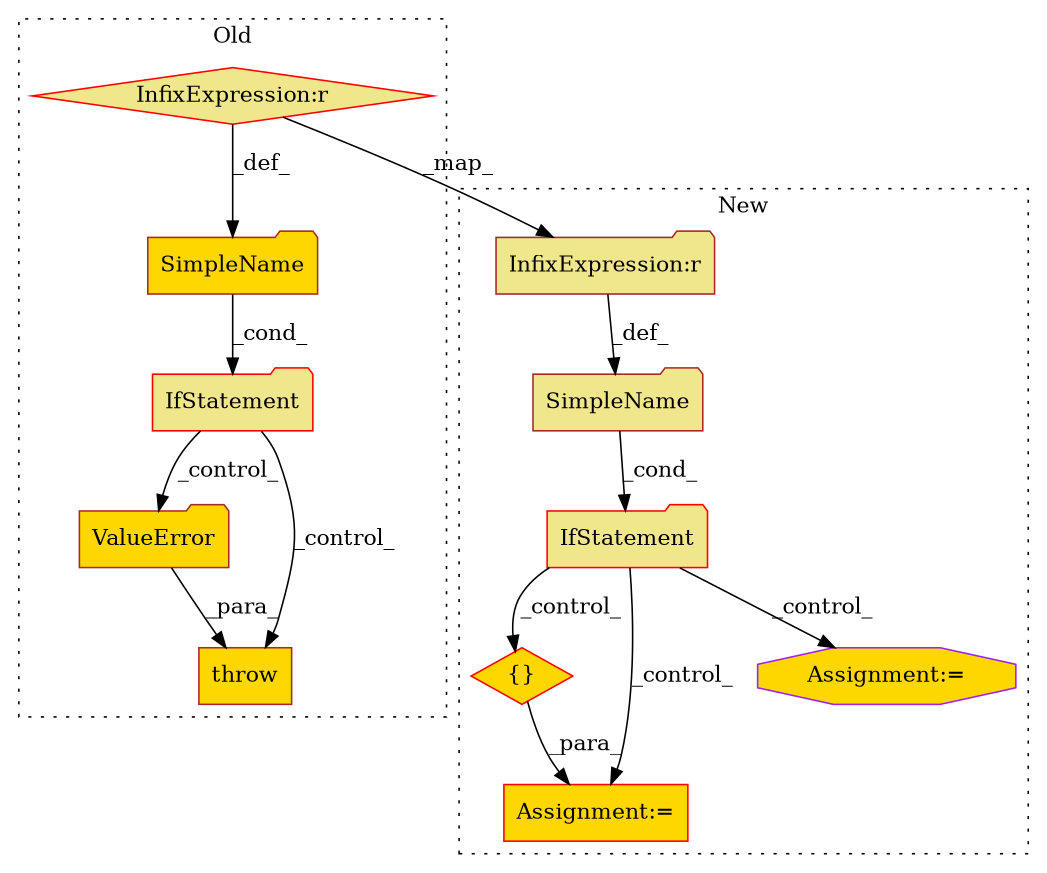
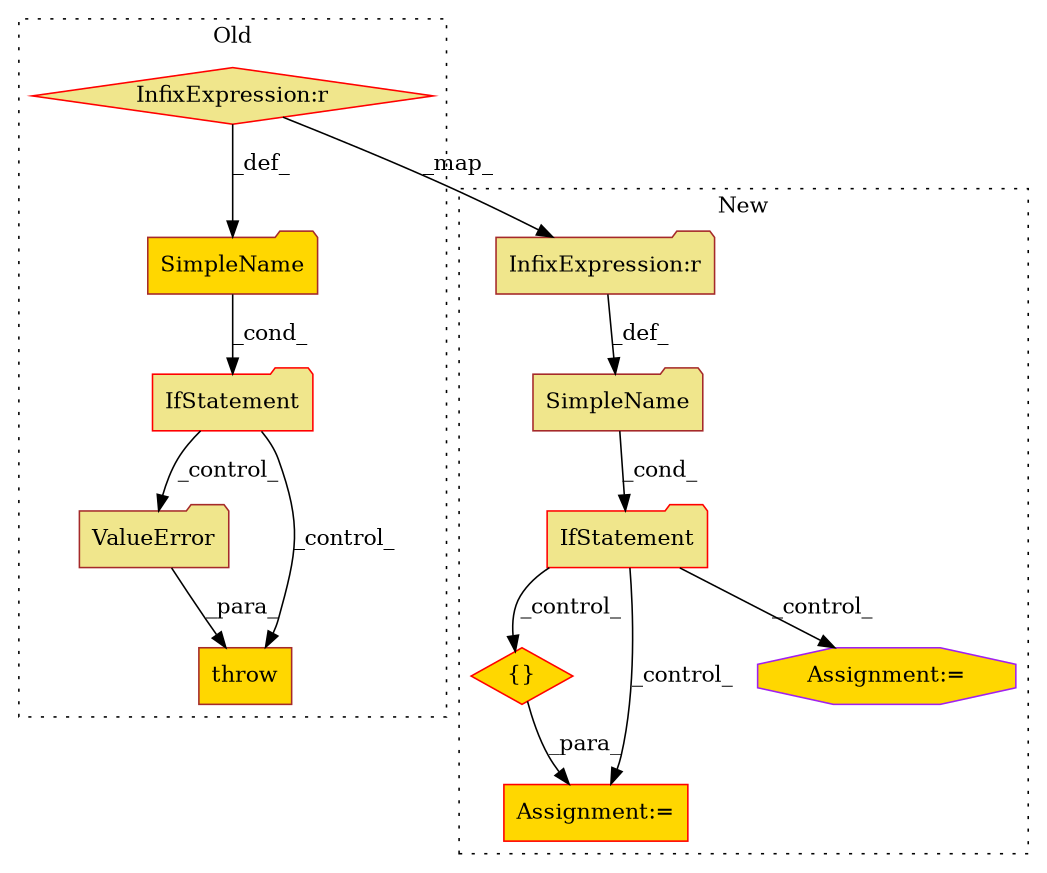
(154, 539) -> (154, 539)
